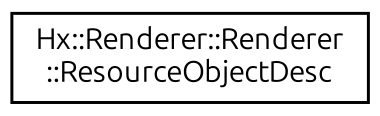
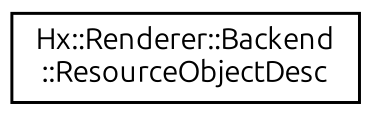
(190, 58) -> (186, 58)
